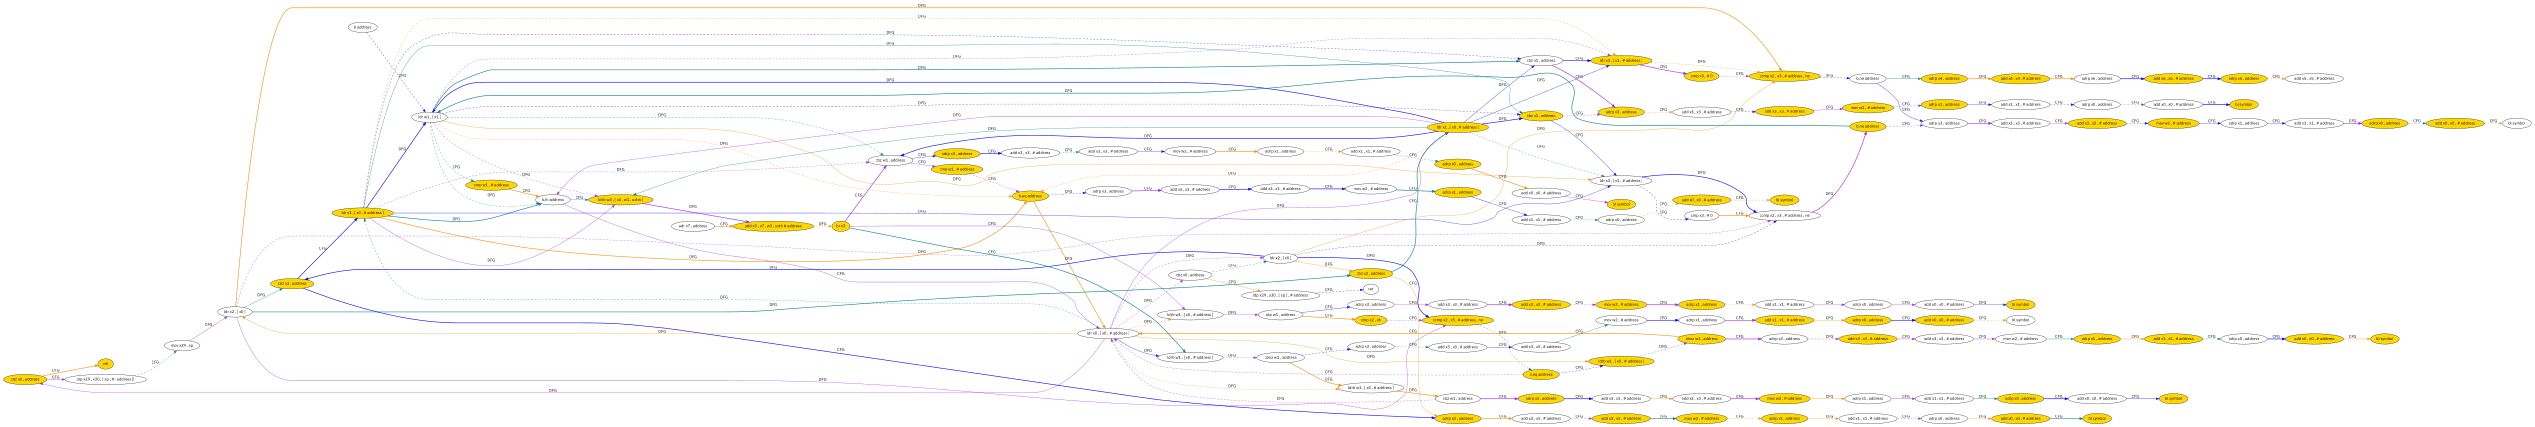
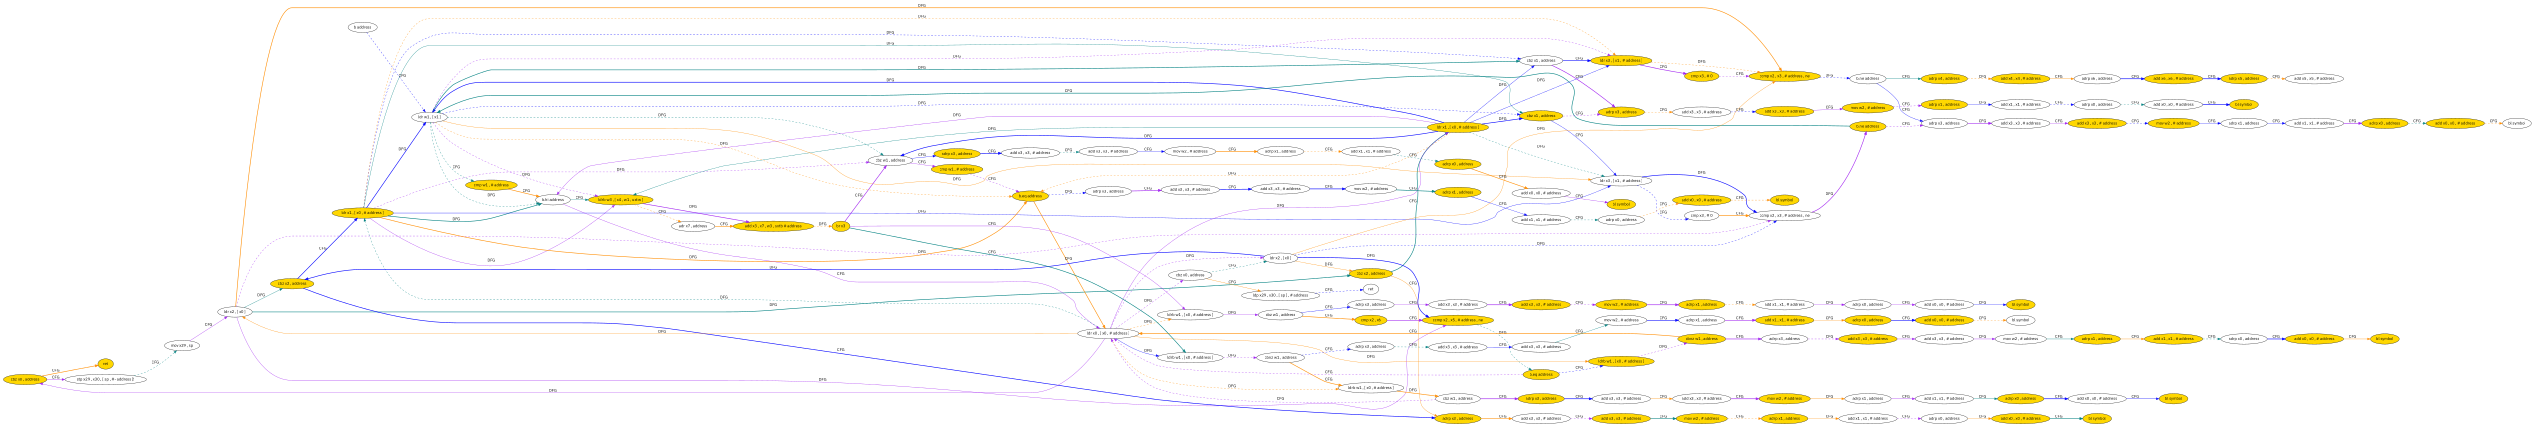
(1978, 79) -> (1978, 79)
(2061, 79) -> (2061, 79)
none -> (652, 211)
(1403, 320) -> (1403, 320)
